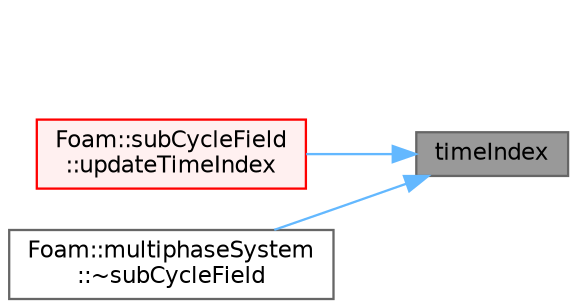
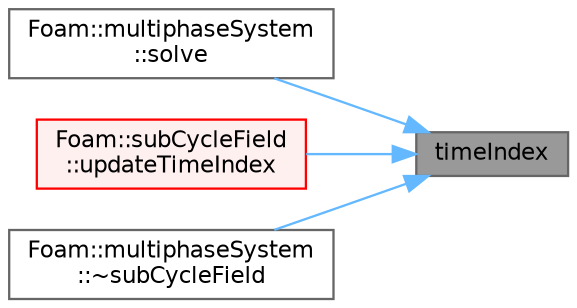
none -> (171, 44)
